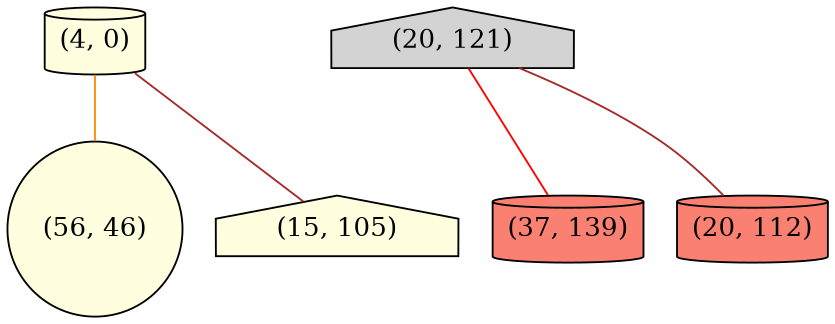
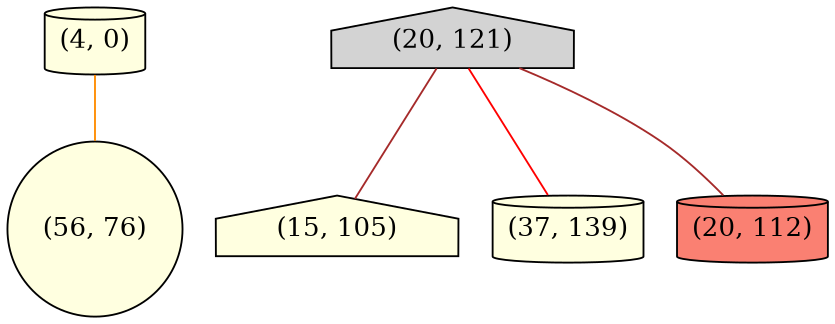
(219, 137) -> (396, 134)
(95, 229) -> (95, 229)
(568, 229) -> (568, 229)
